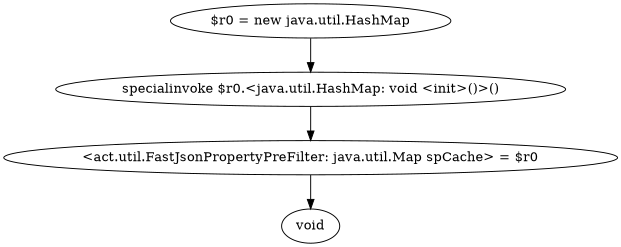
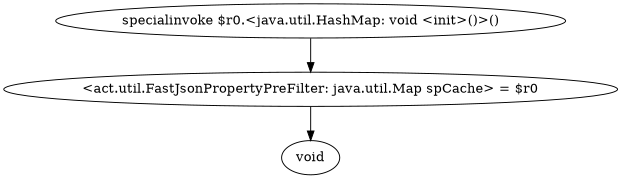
(311, 21) -> none
